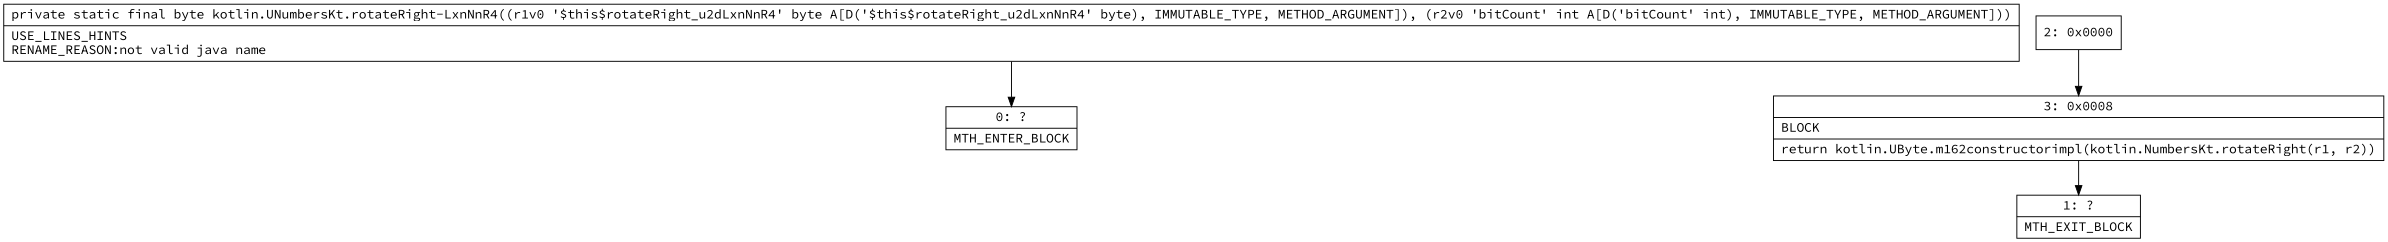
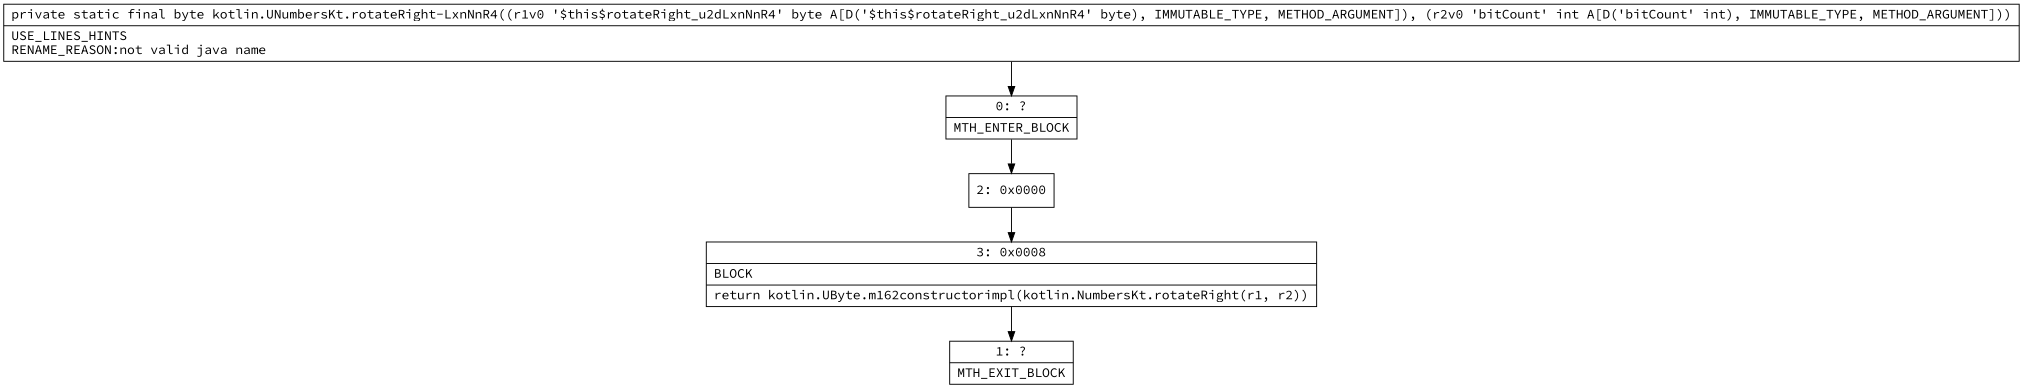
none -> (1011, 152)
